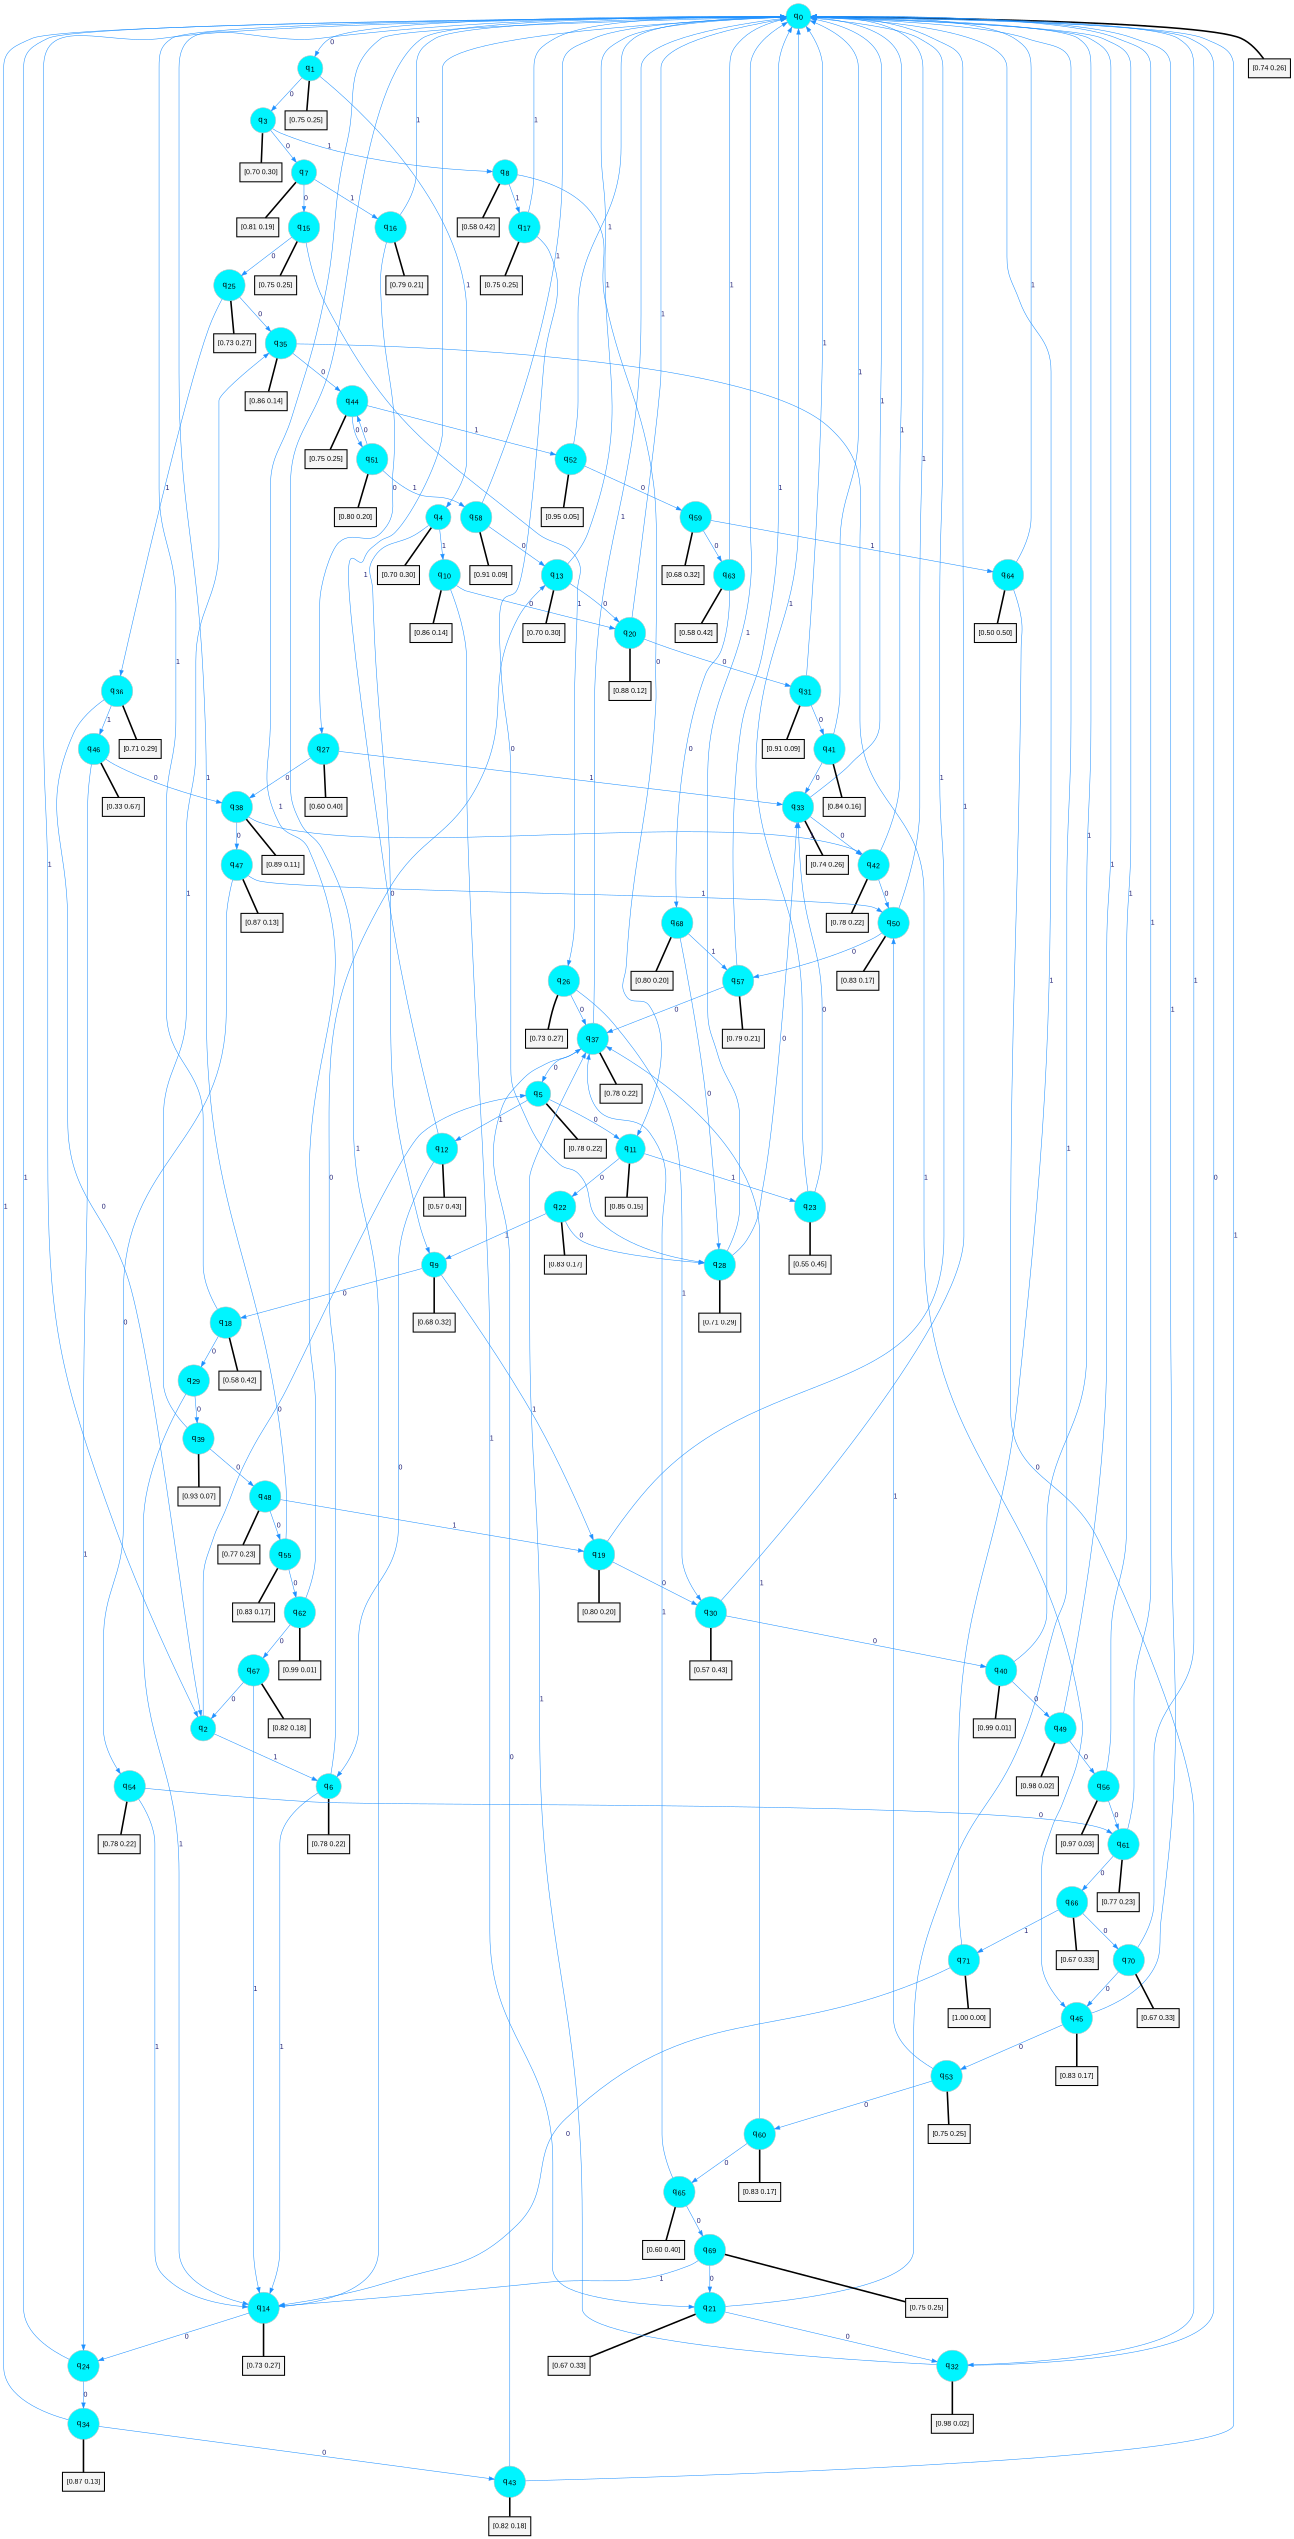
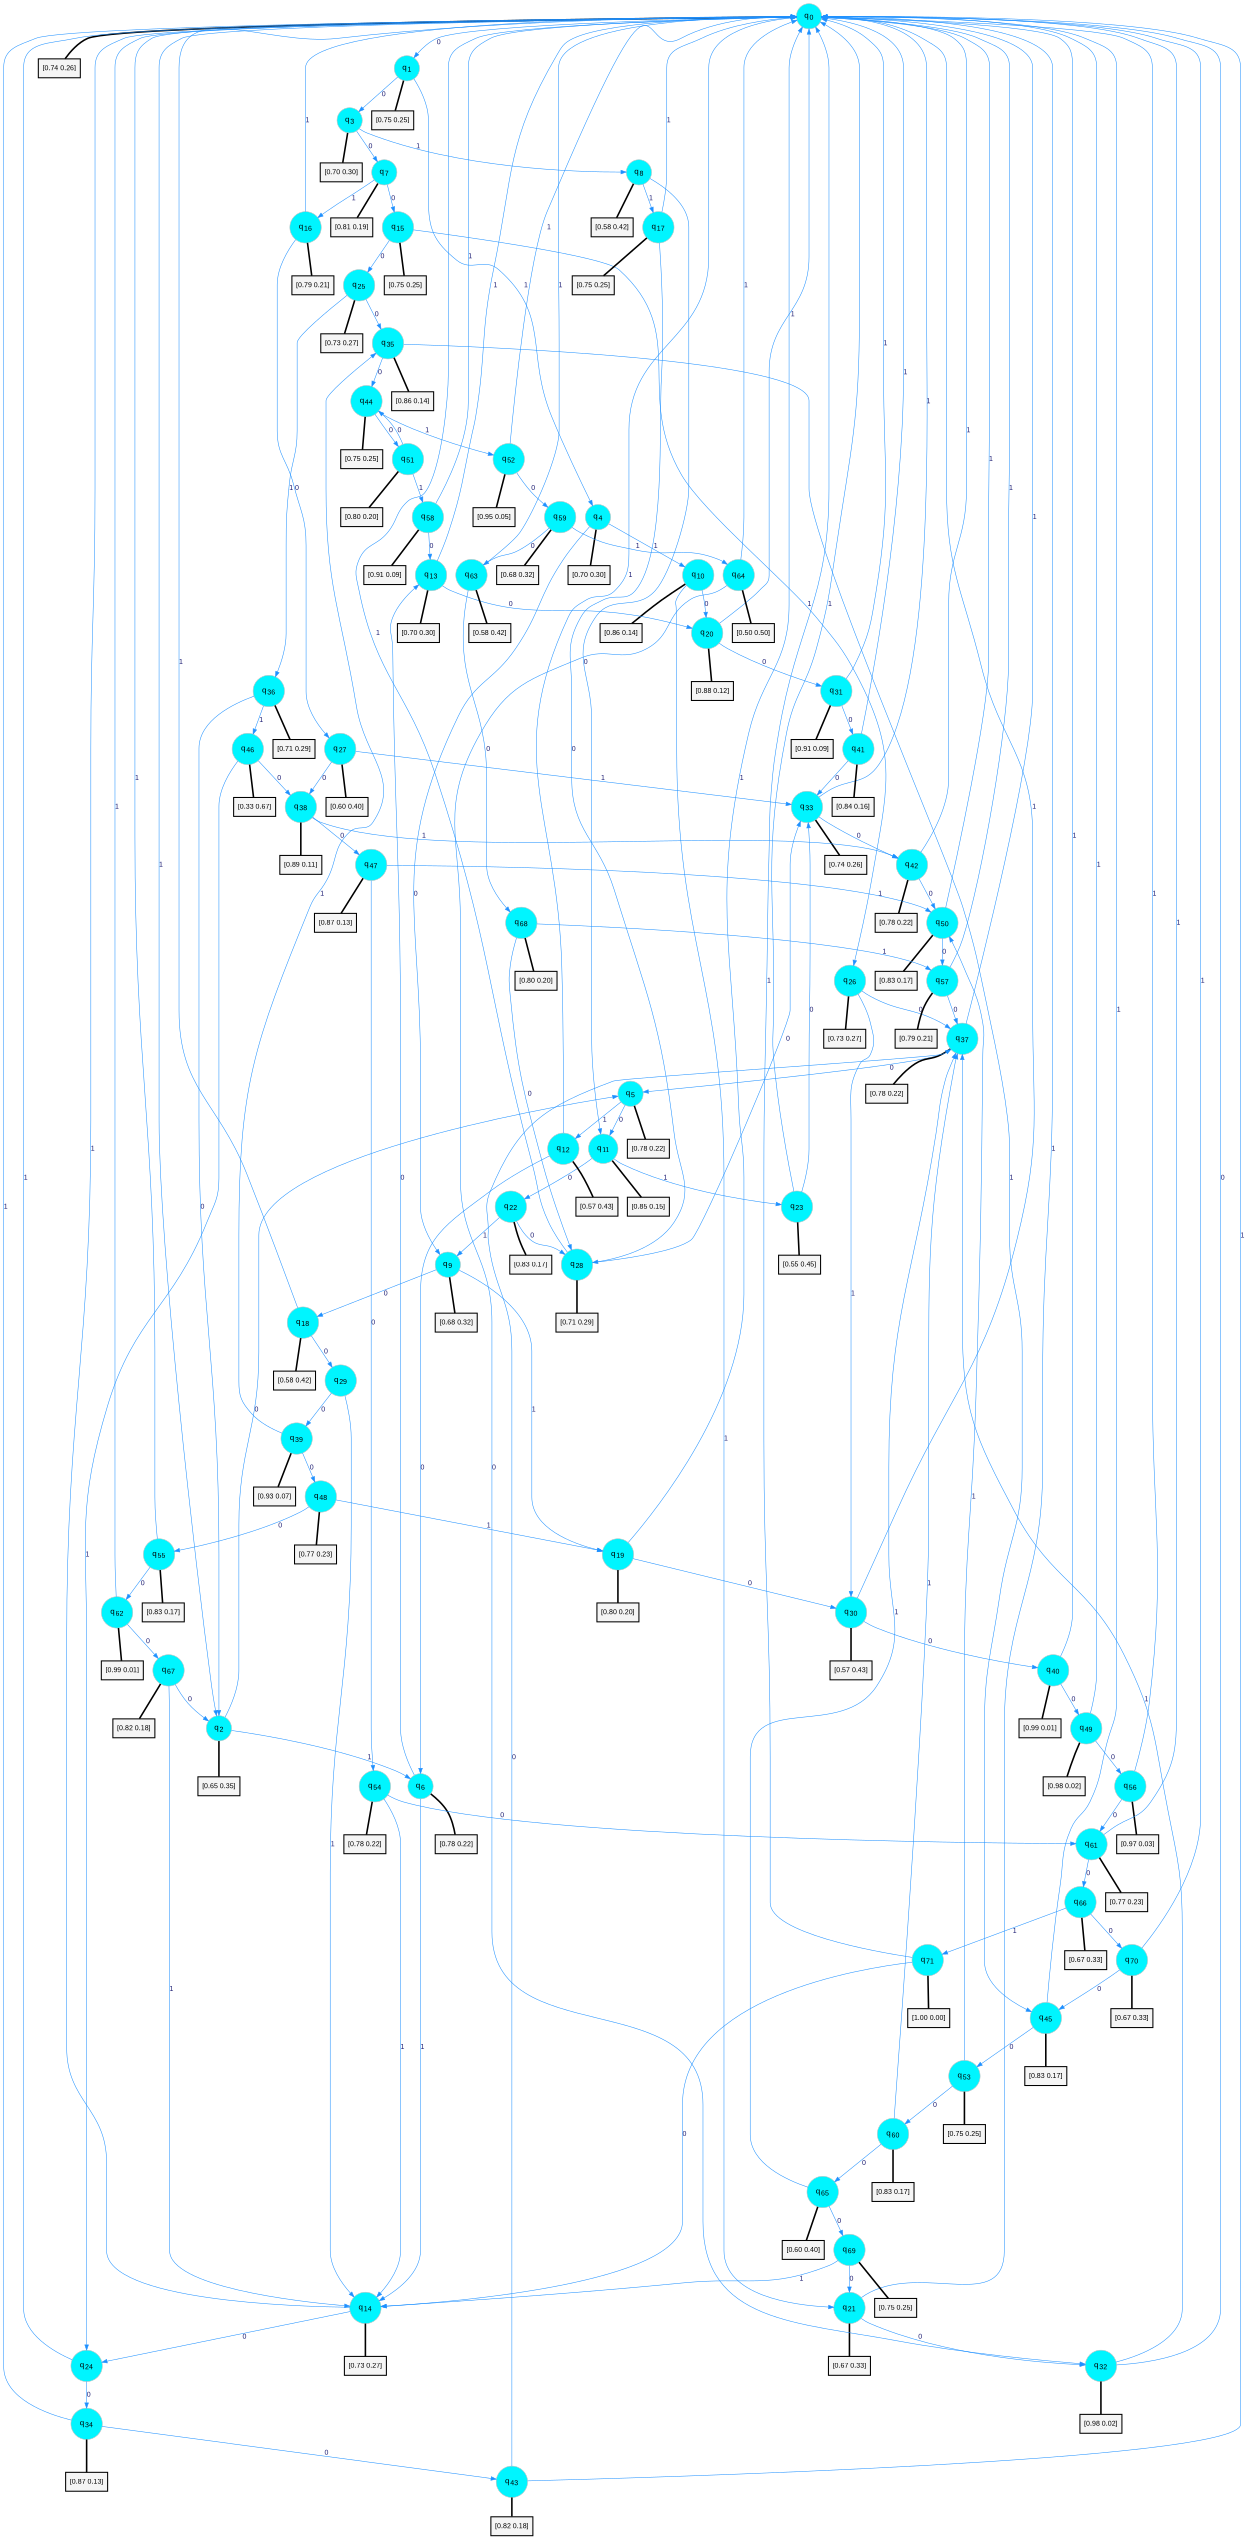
none -> (219, 1786)
